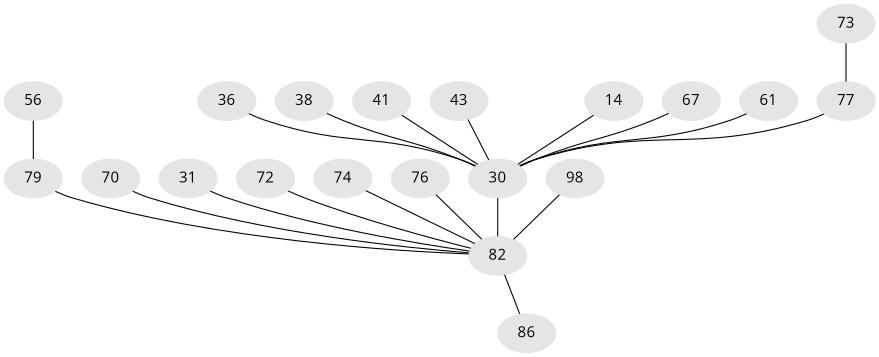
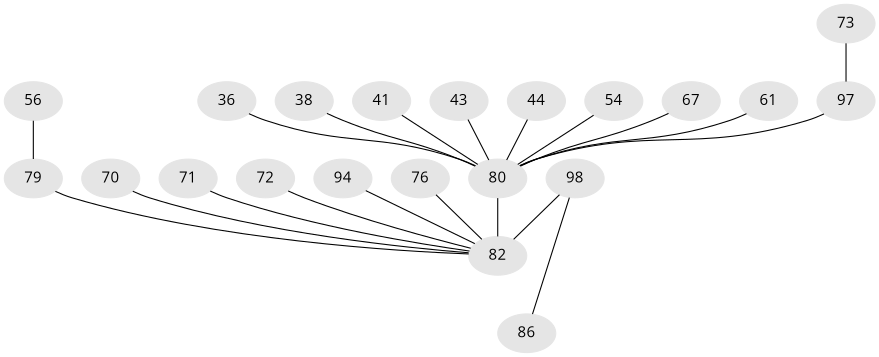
none -> (536, 101)
(614, 101) -> (614, 101)
(846, 101) -> (846, 101)
(188, 178) -> (188, 178)
(343, 178) -> (343, 178)
(498, 178) -> (498, 178)
(512, 294) -> (551, 256)
